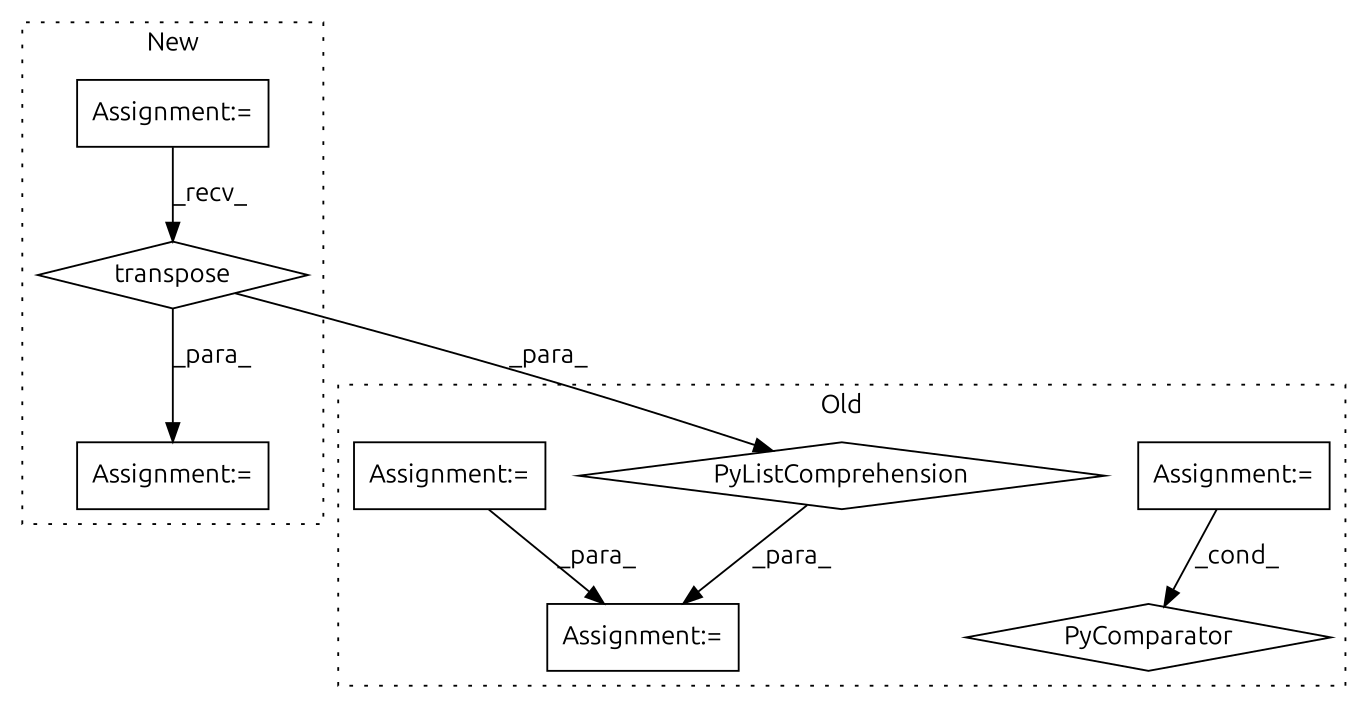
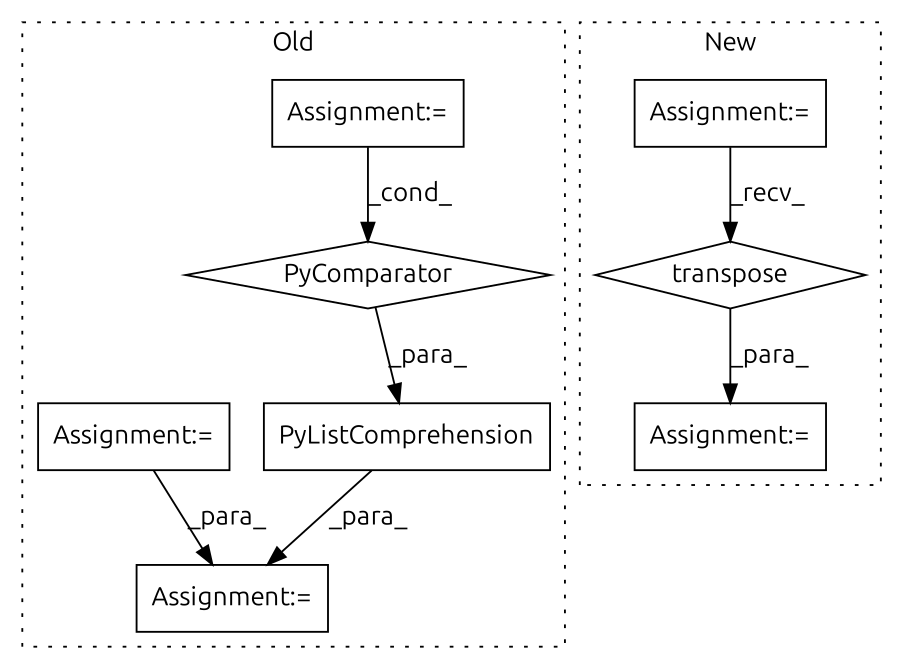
(496, 365) -> (385, 346)
(842, 476) -> (407, 437)
